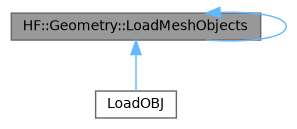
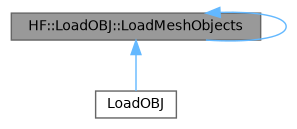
(136, 27) -> (136, 27)
